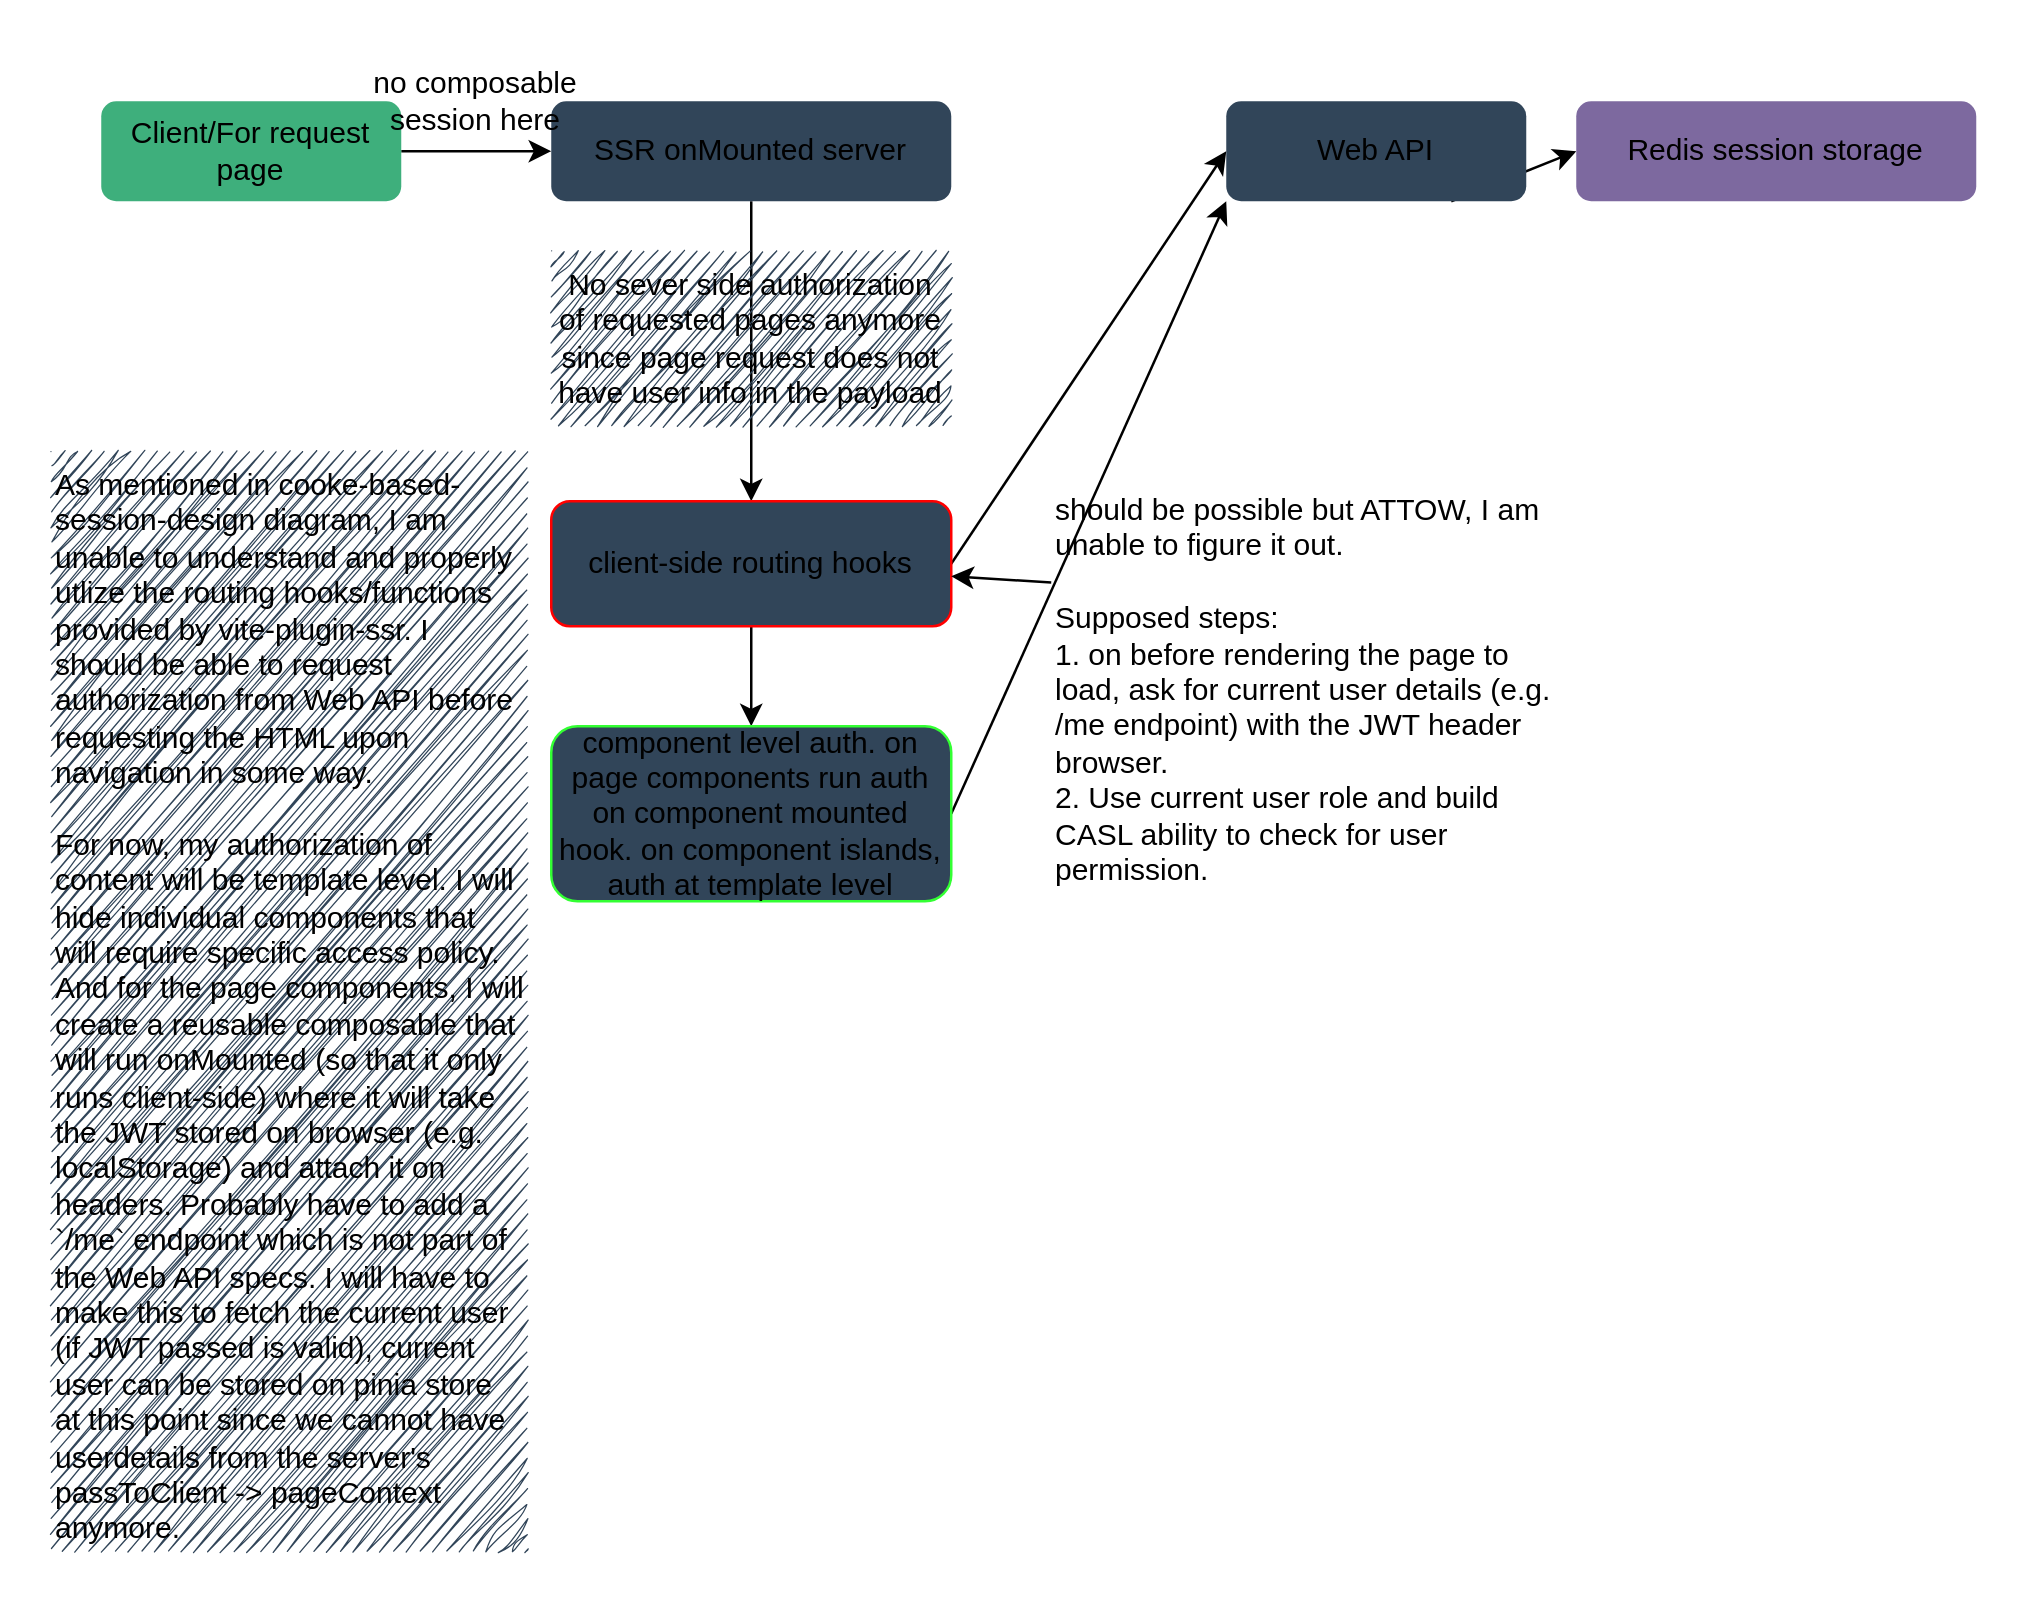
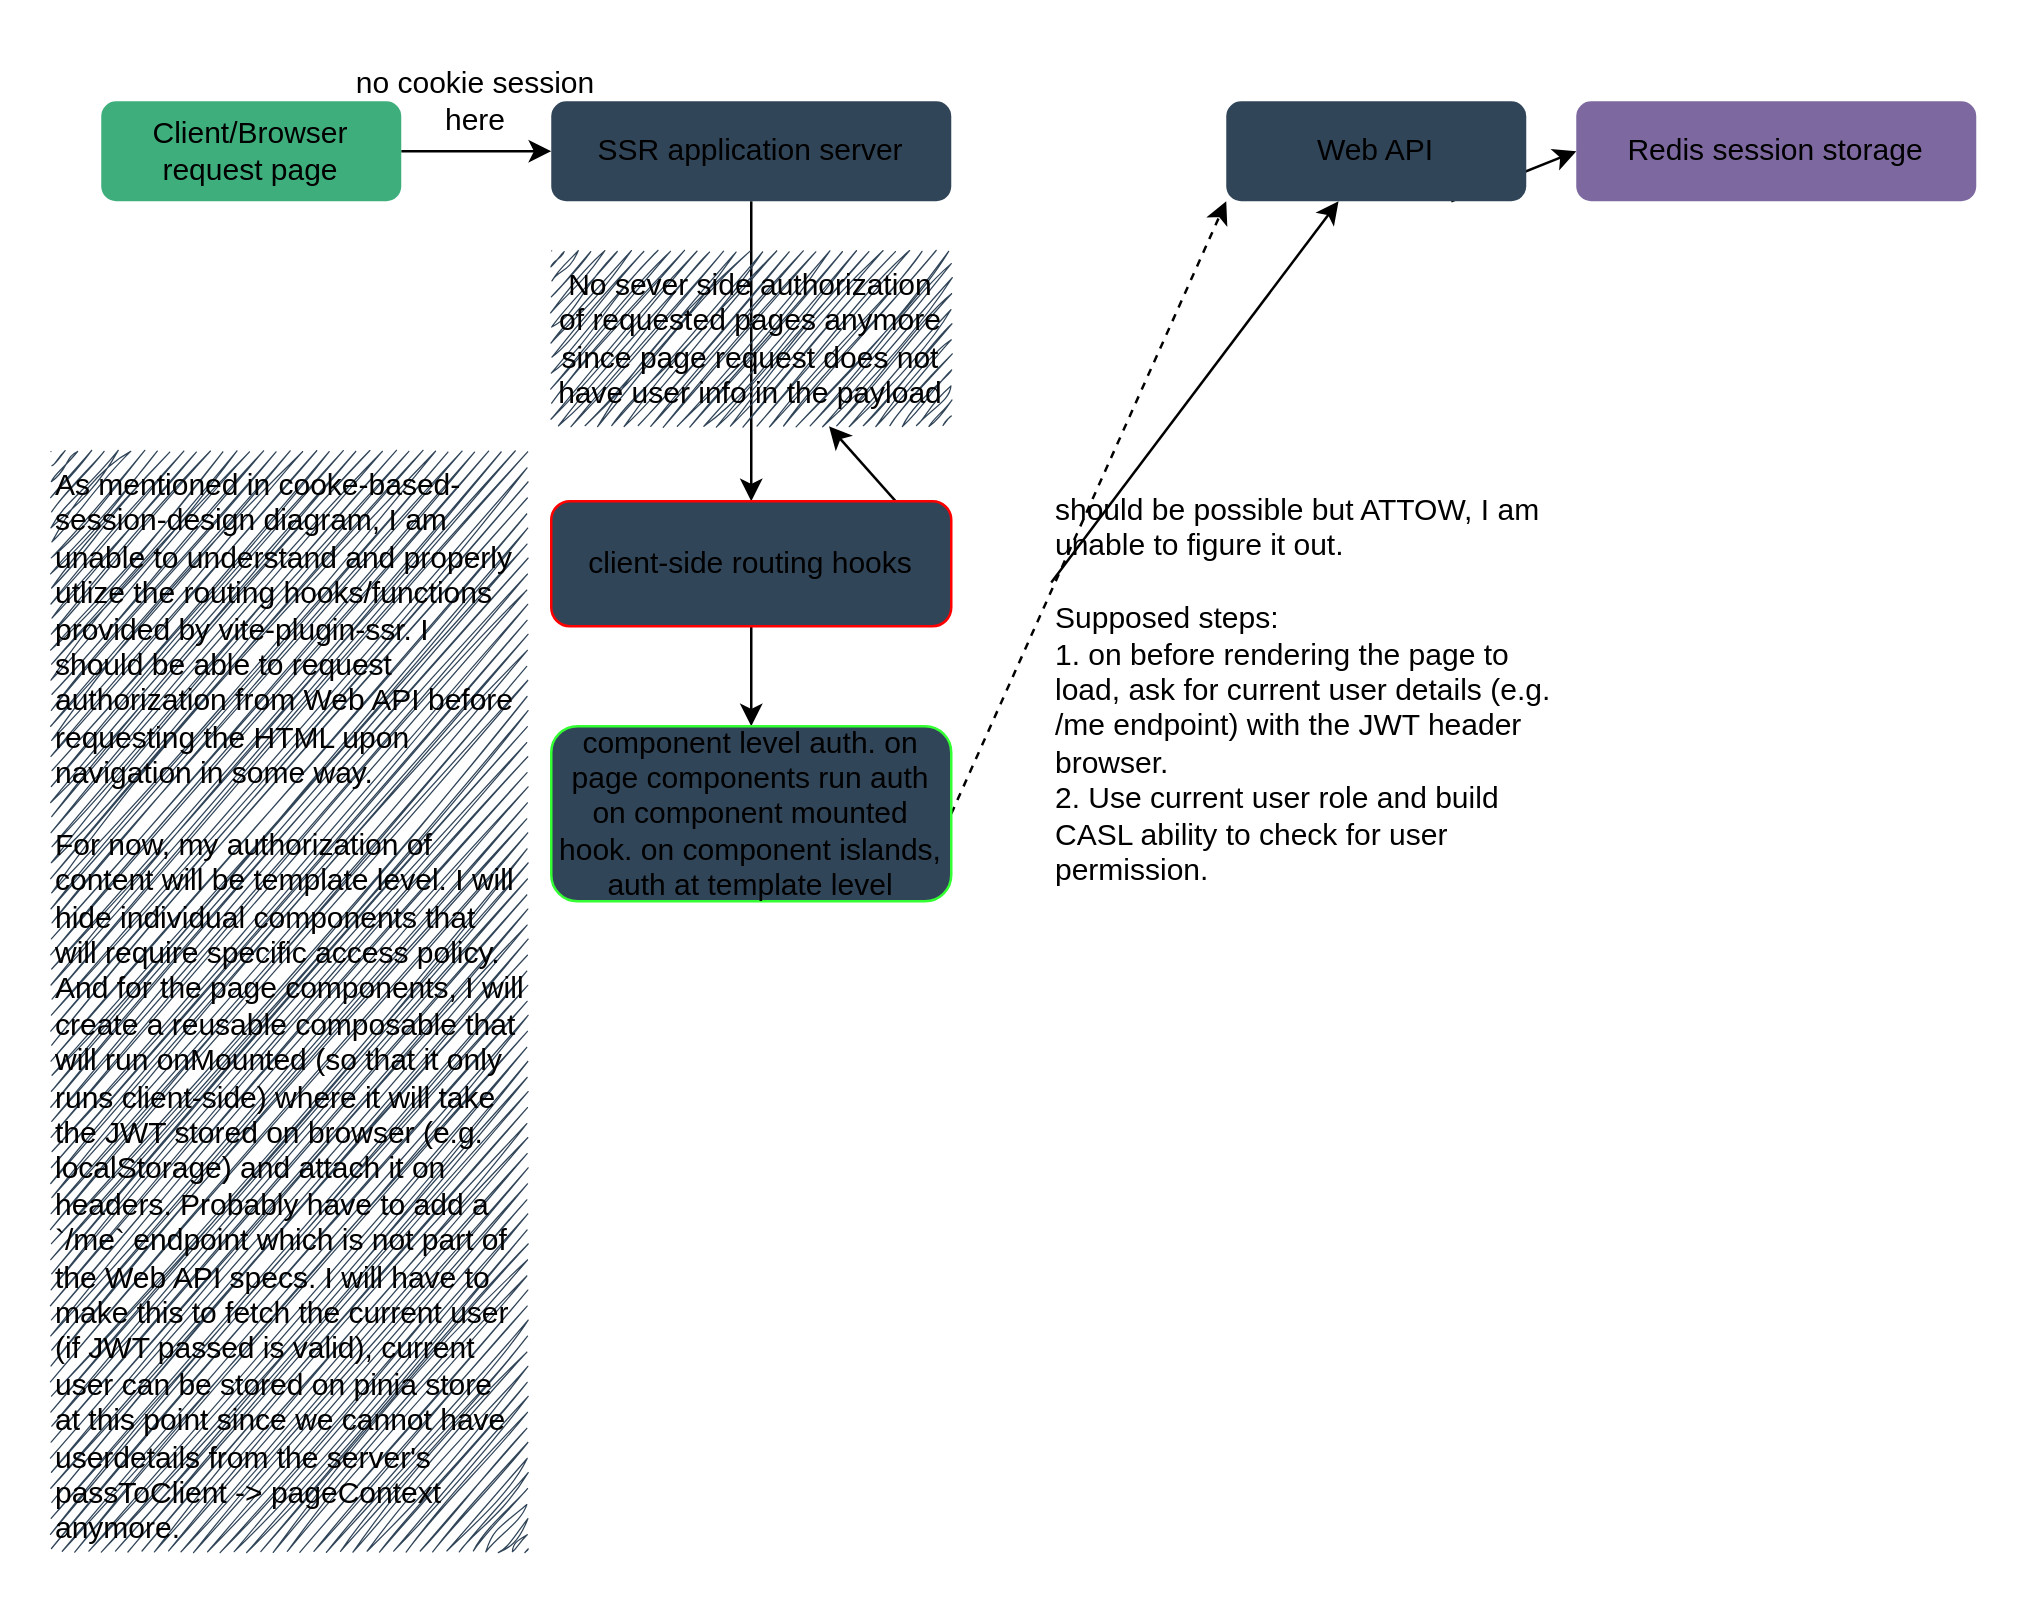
(476, 101) -> (476, 101)
(251, 151) -> (251, 151)
(751, 151) -> (751, 151)
(1084, 365) -> (868, 470)
(1145, 383) -> (1145, 383)
(1008, 580) -> (1199, 386)
